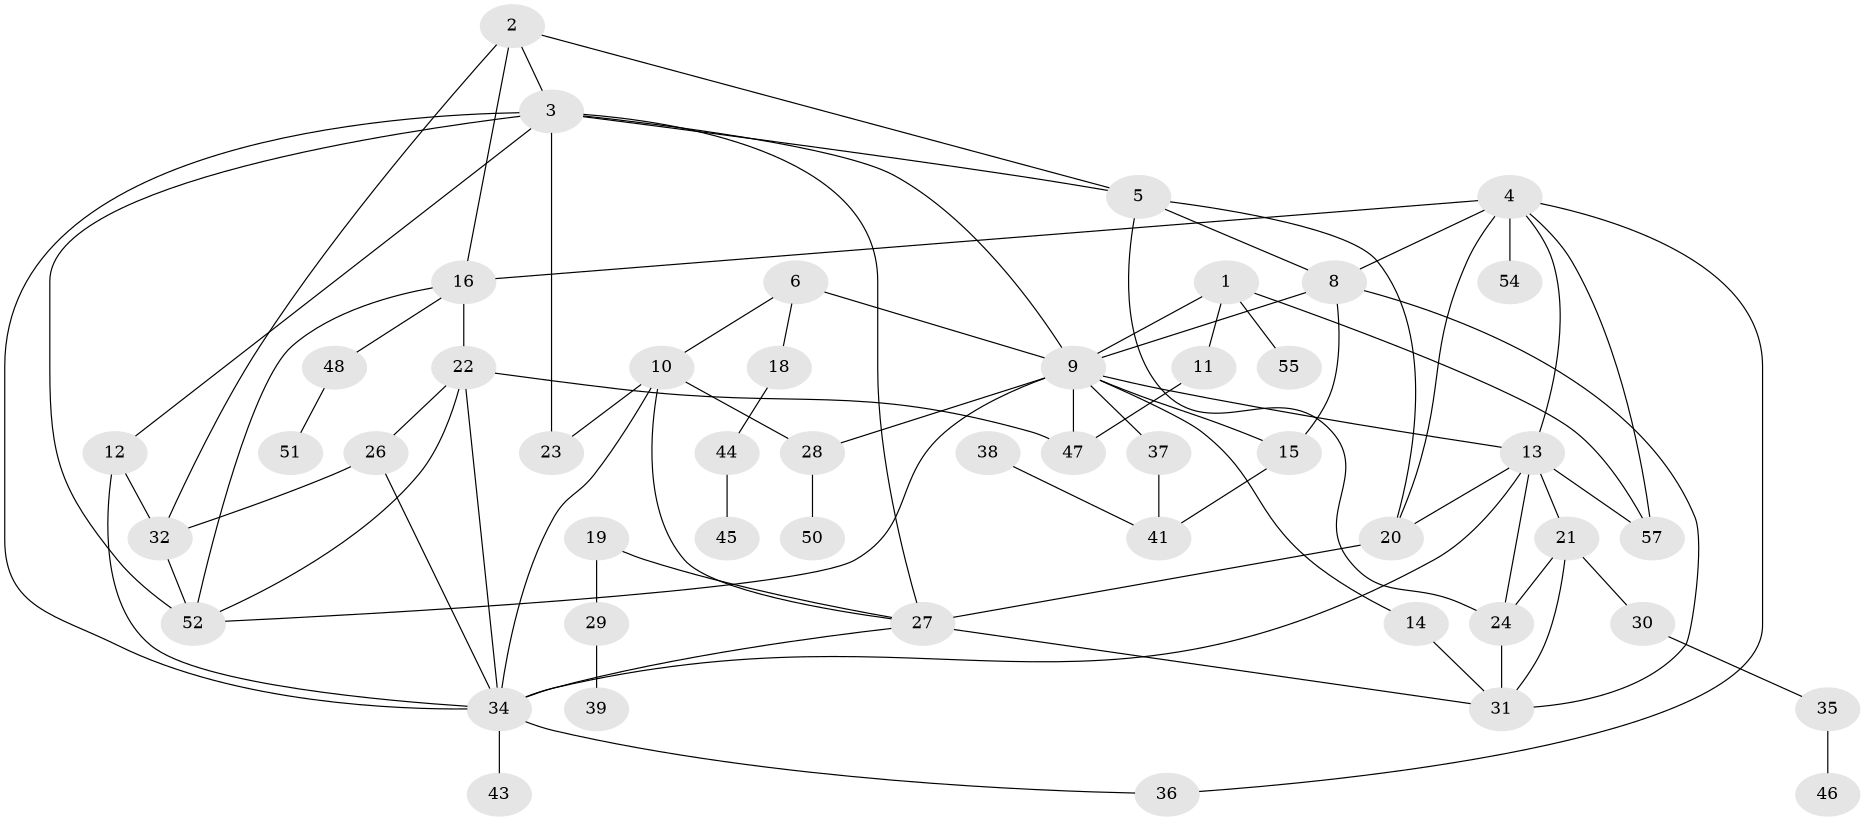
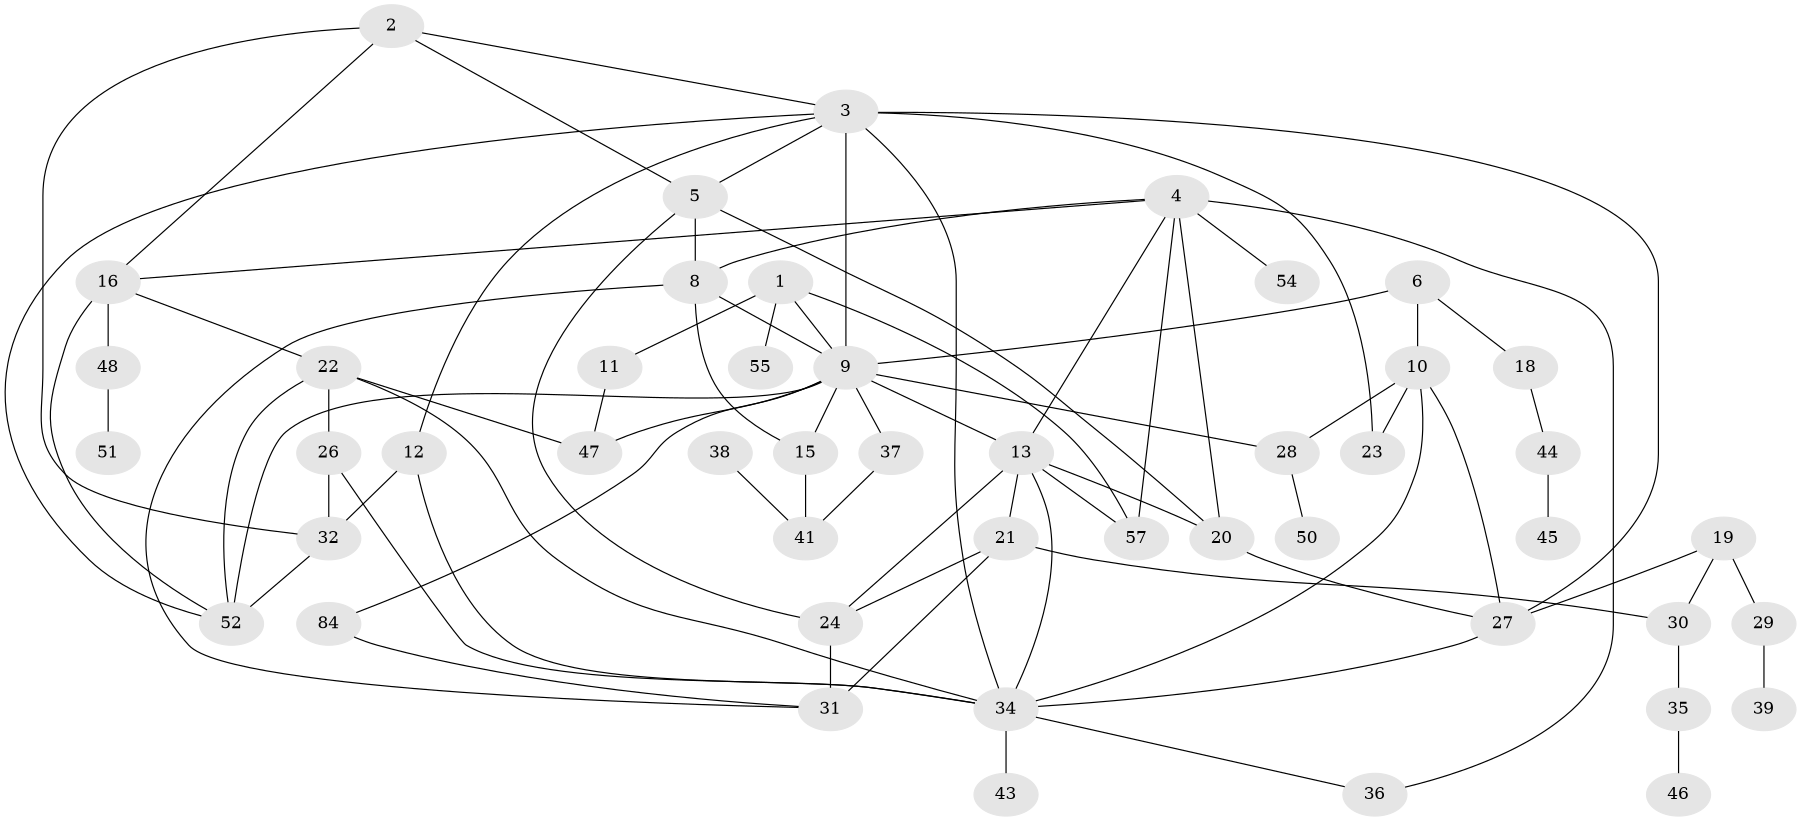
none -> (1701, 581)
(1416, 624) -> (329, 624)
(1212, 667) -> none
